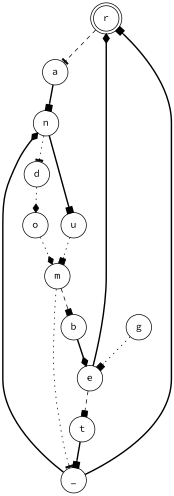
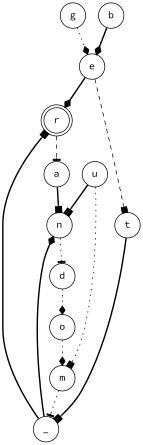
(59, 171) -> (79, 197)
(64, 298) -> none
(117, 350) -> (81, 37)
